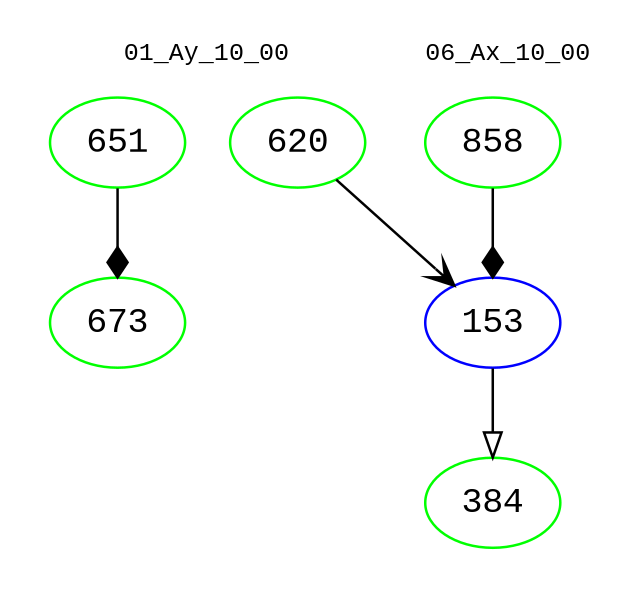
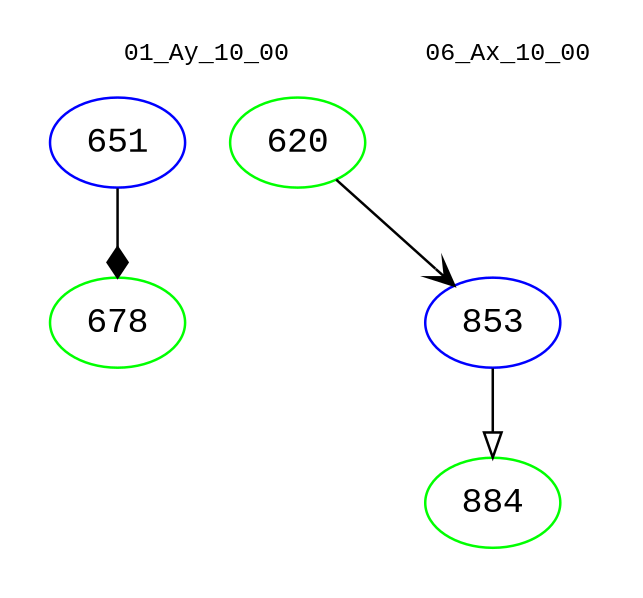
(118, 143) -> (118, 143)
(493, 143) -> none
(118, 323) -> (118, 323)
(493, 323) -> (493, 323)
(493, 503) -> (493, 503)
